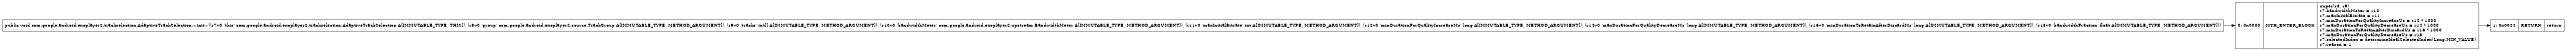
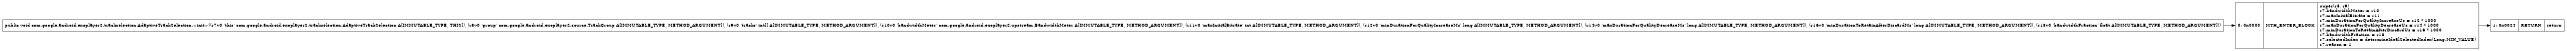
(2371, 35) -> (2352, 35)
